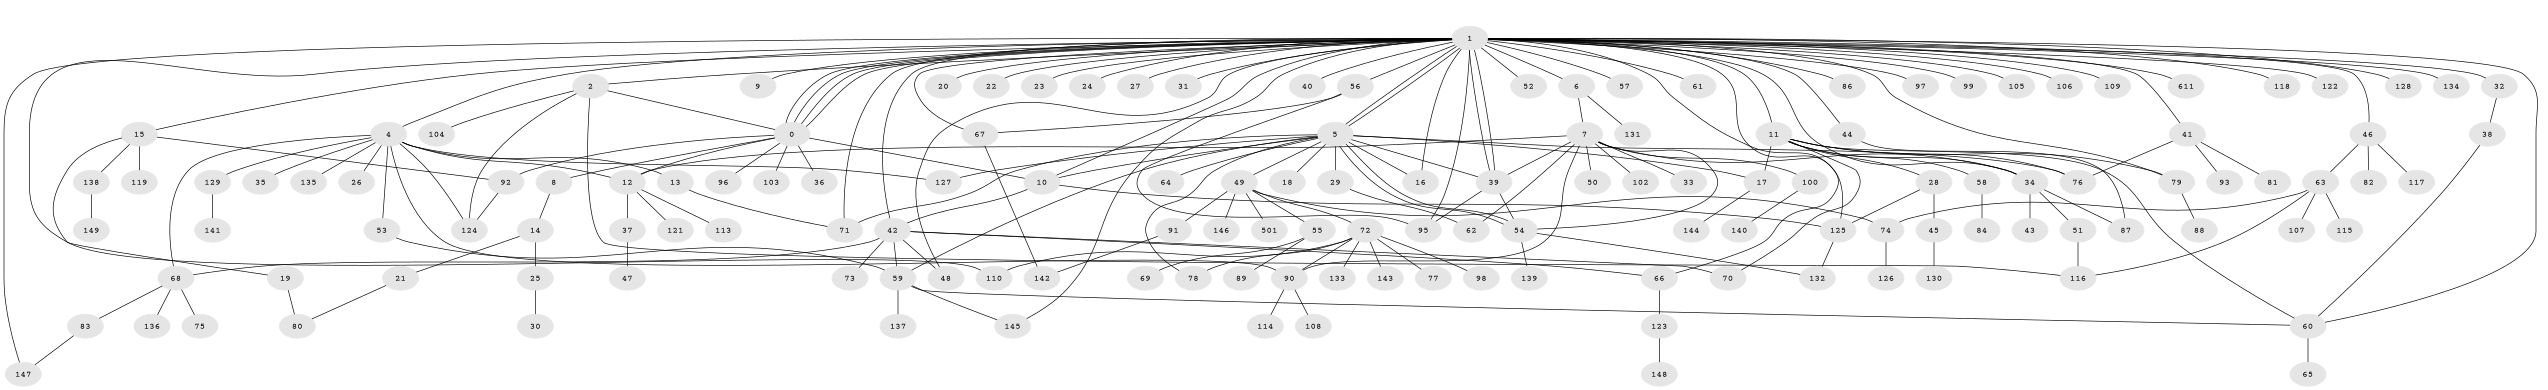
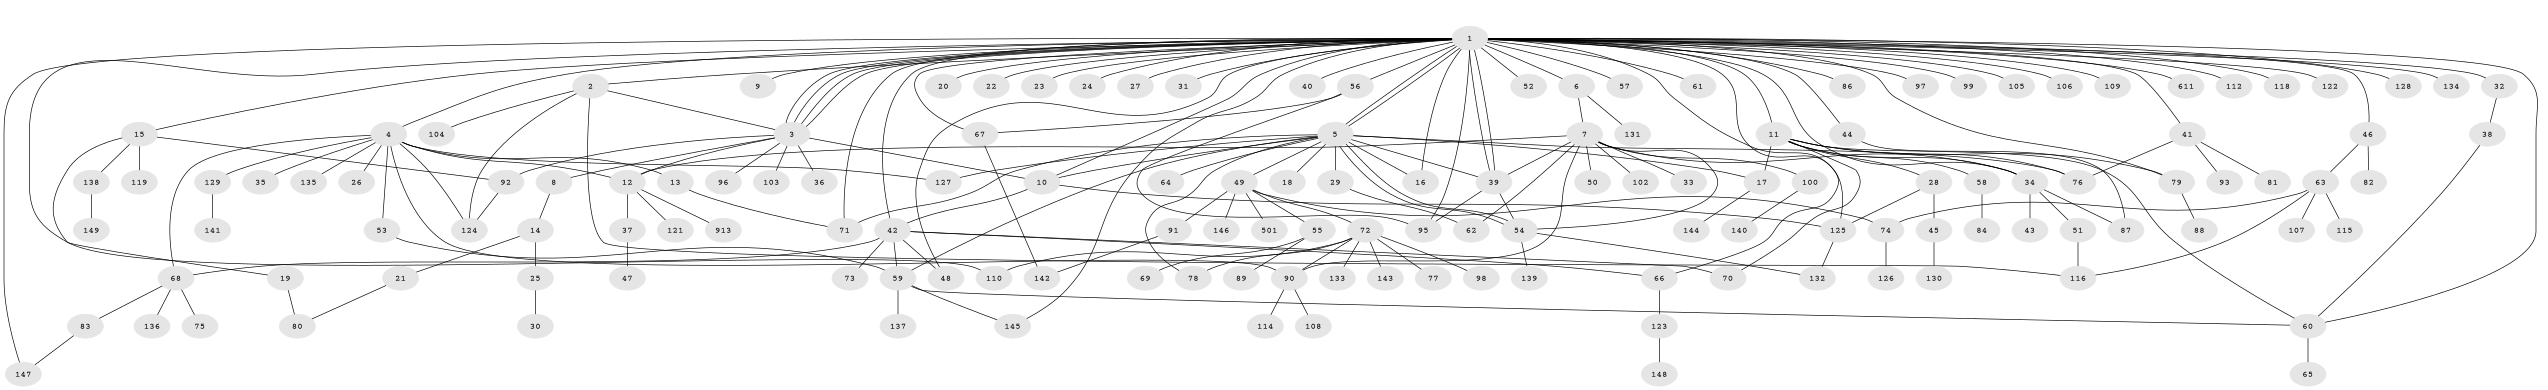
none -> (2234, 86)
(792, 134) -> (792, 134)
(2417, 182) -> none
(723, 230) -> (723, 230)
